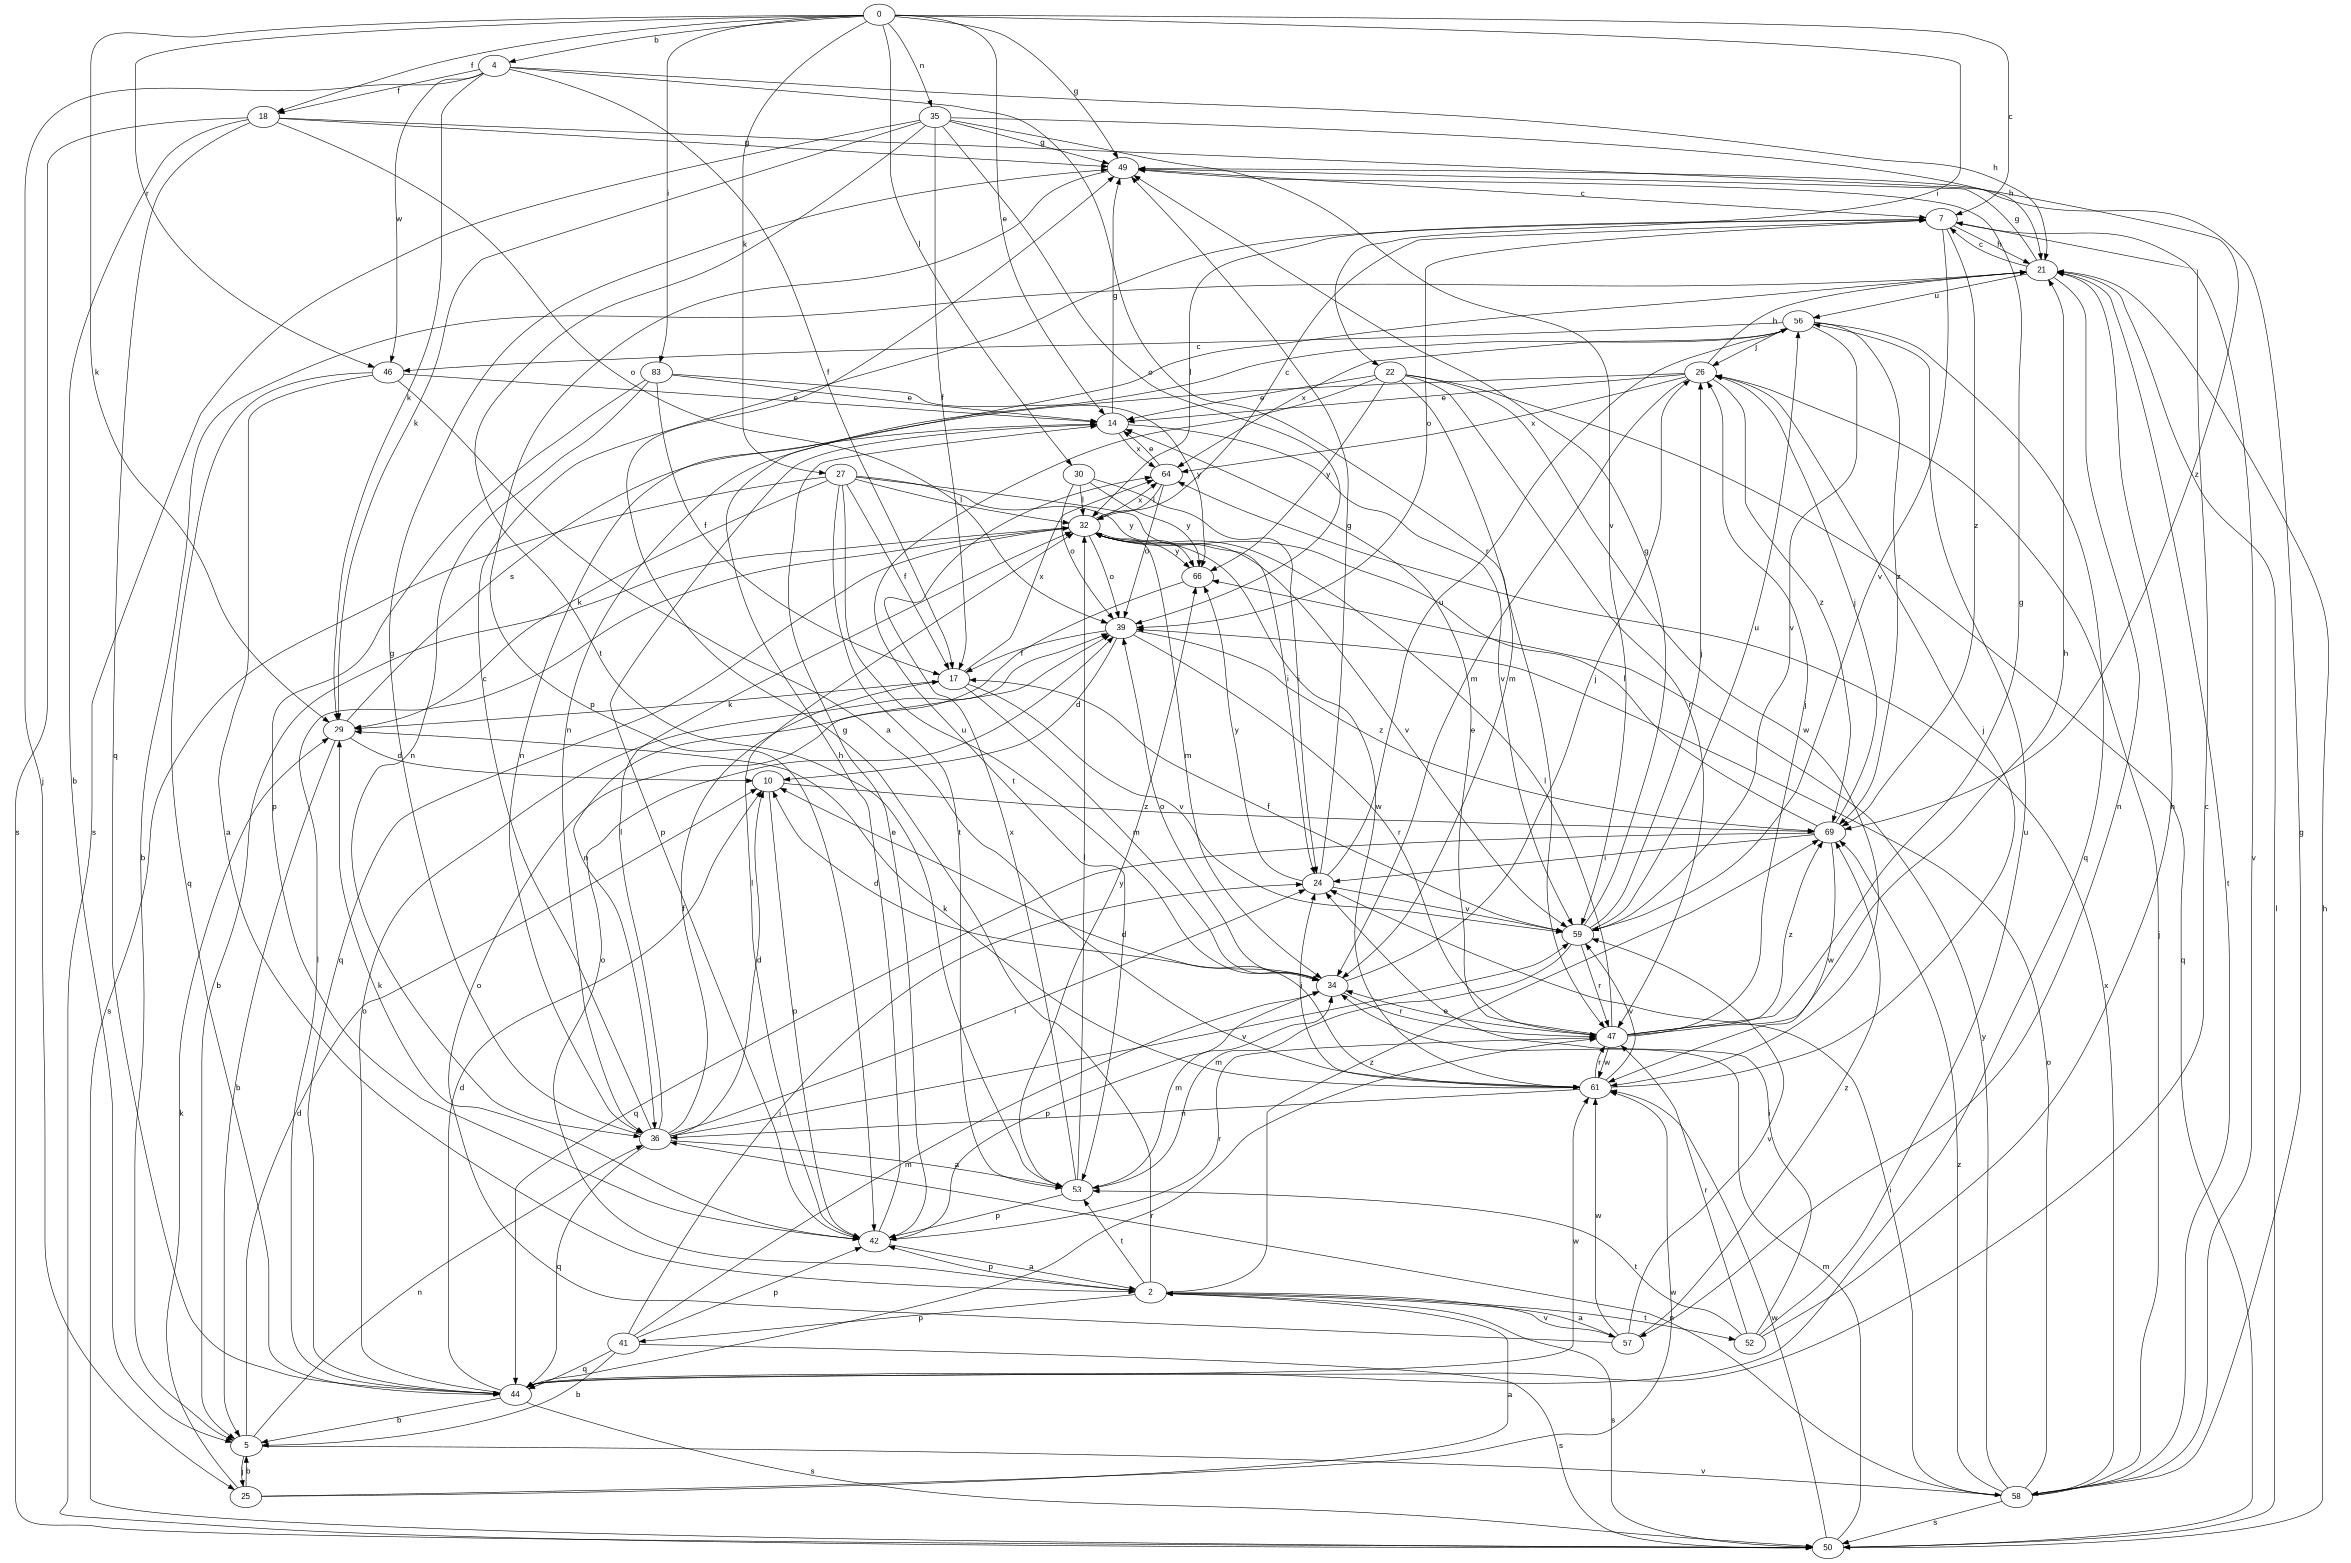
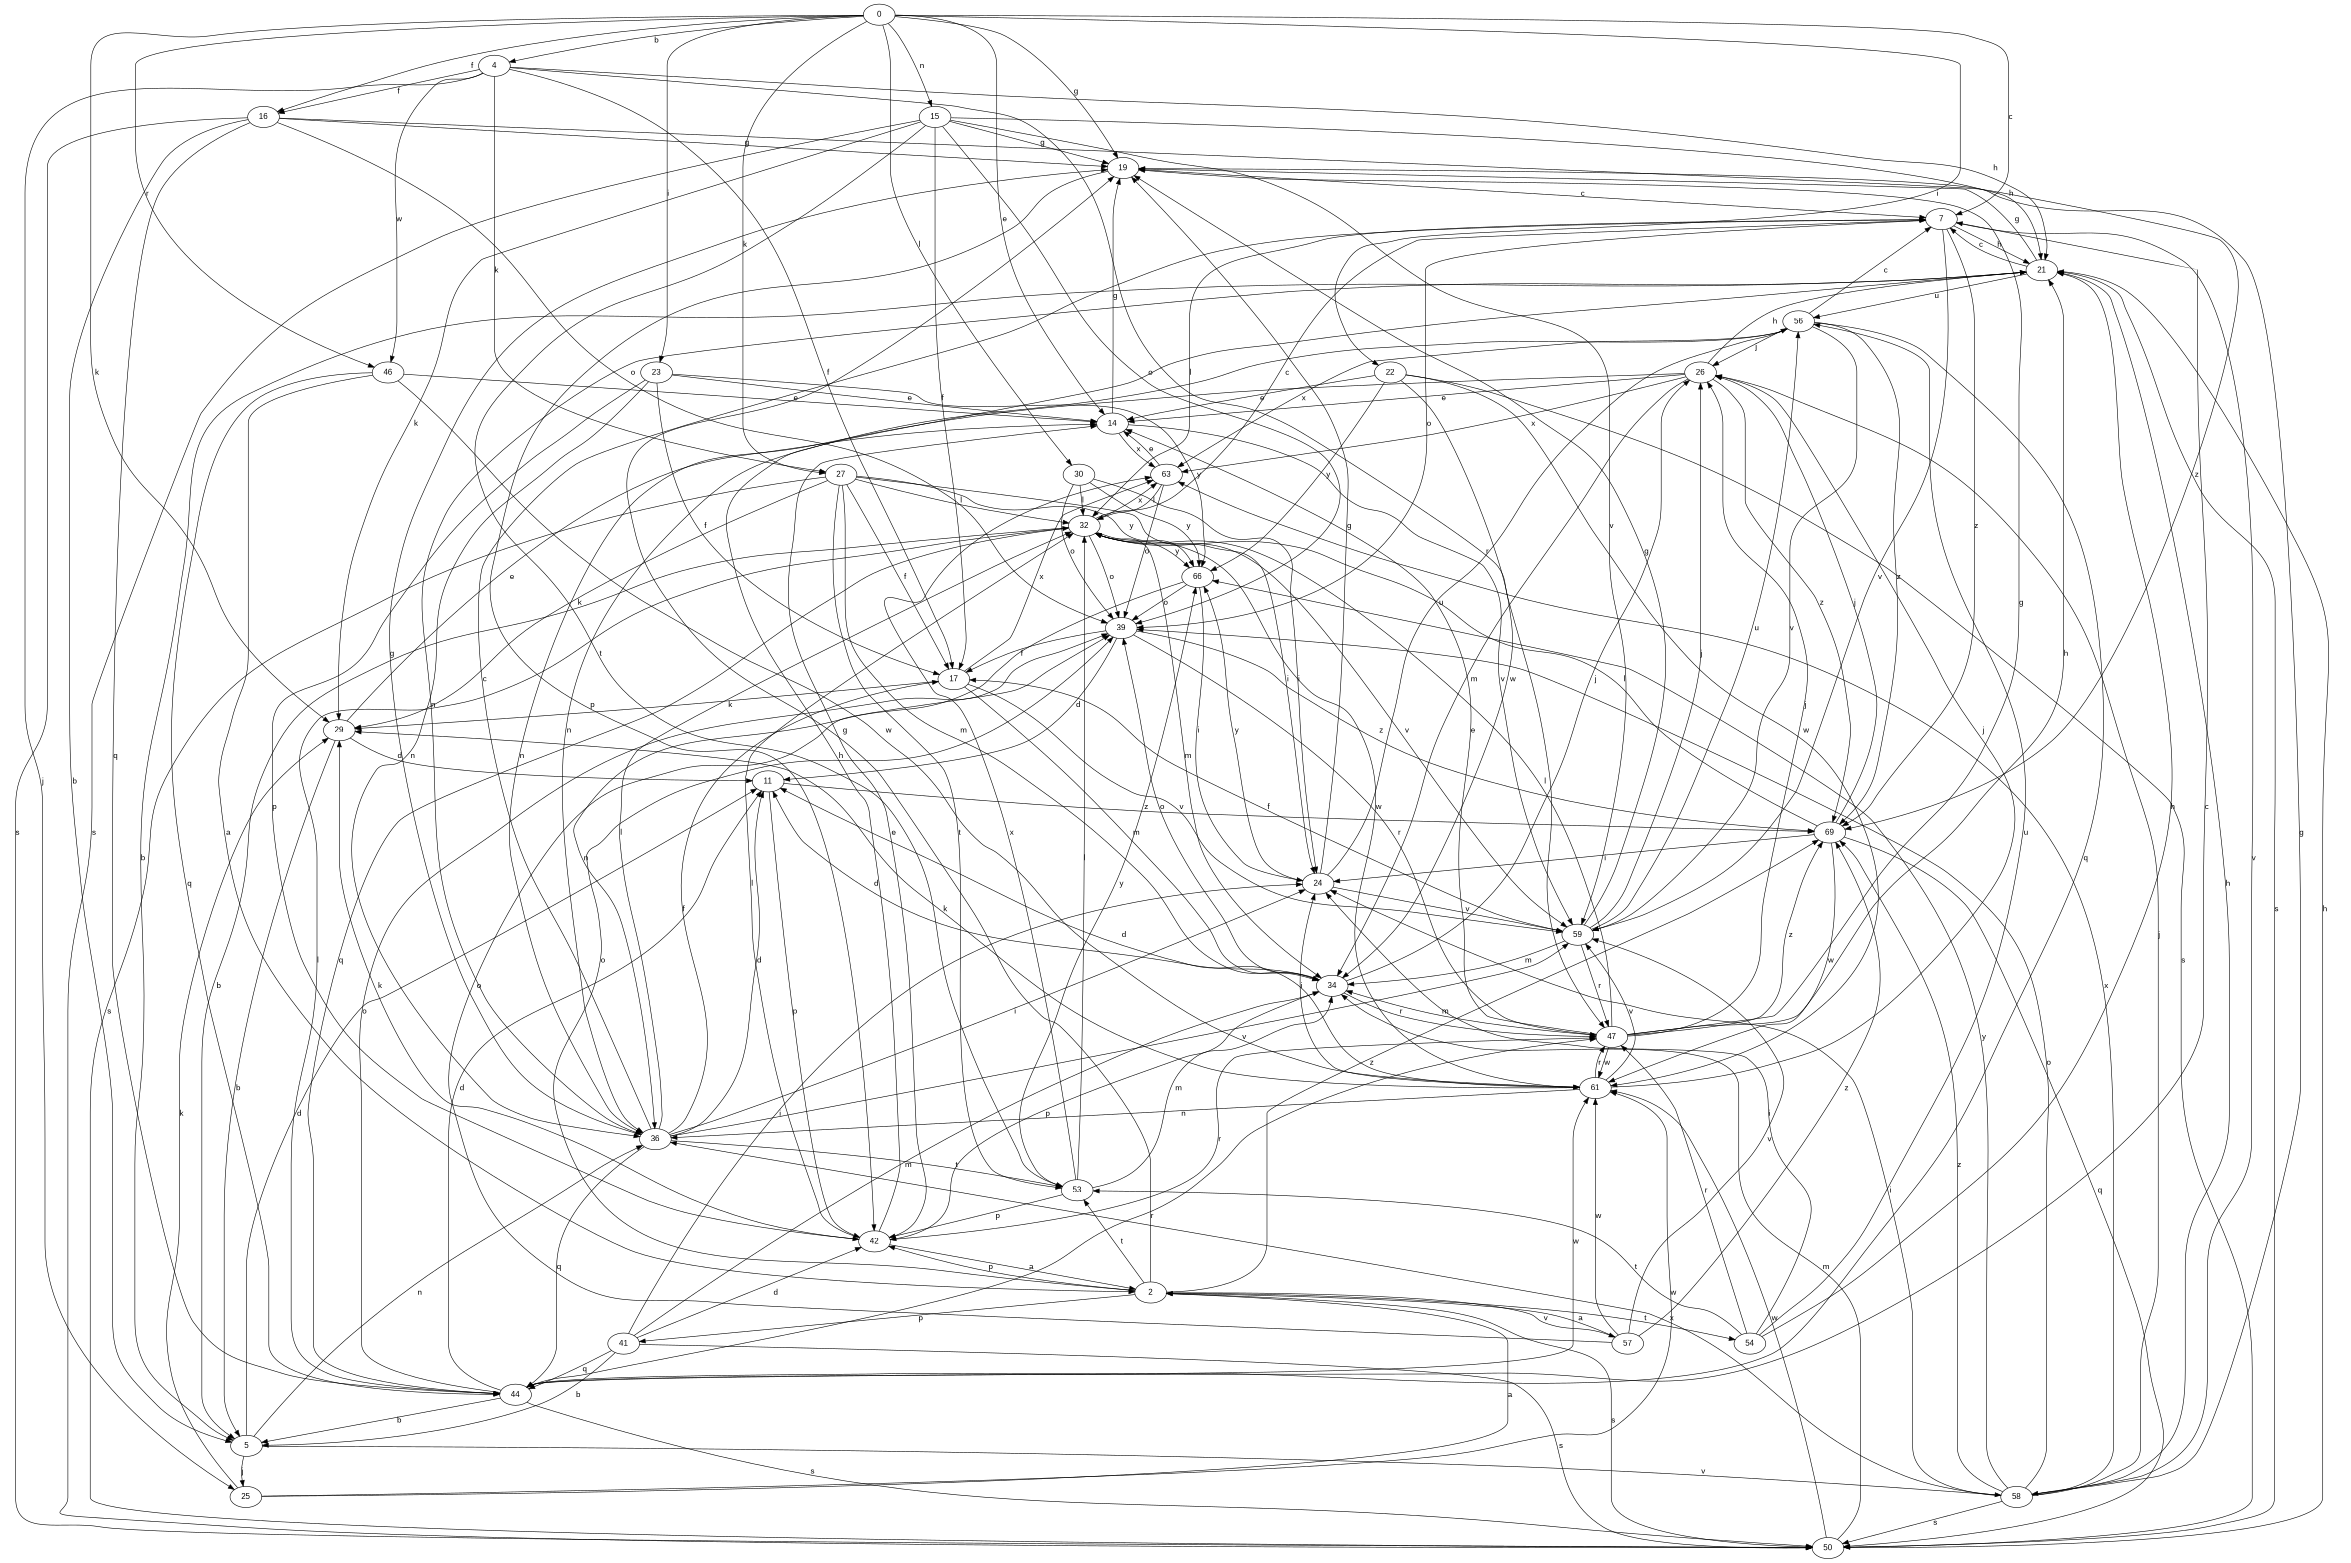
(264, 117) -> (264, 117)
(935, 117) -> (935, 117)
(1123, 168) -> (1123, 168)
(1096, 345) -> (1868, 272)
(657, 372) -> (657, 372)
(402, 404) -> (507, 373)
(1167, 475) -> (1167, 475)
(512, 577) -> (512, 577)
none -> (1158, 603)
(879, 630) -> none
(1657, 663) -> none
(1513, 679) -> (1513, 679)
(612, 699) -> none
(889, 730) -> (889, 730)
(964, 730) -> (964, 730)
none -> (1196, 760)
(768, 781) -> (768, 781)
(2228, 884) -> (2228, 884)
(2088, 894) -> (858, 333)
(1036, 900) -> (2122, 1264)
(2277, 909) -> (2277, 909)
(2183, 960) -> (2183, 960)
(1446, 1011) -> (1446, 1011)
(1294, 1036) -> (1472, 970)
(957, 1165) -> (957, 1165)
(776, 1292) -> (776, 1292)
(1672, 1318) -> (1672, 1318)
(1750, 1344) -> (1750, 1344)
(246, 1474) -> none
